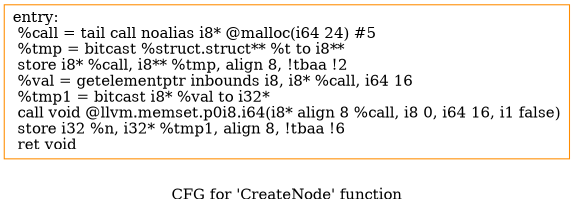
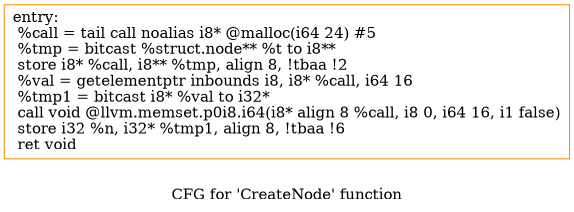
(179, 49) -> (174, 49)
